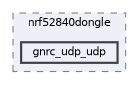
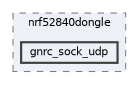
(69, 53) -> (69, 53)
